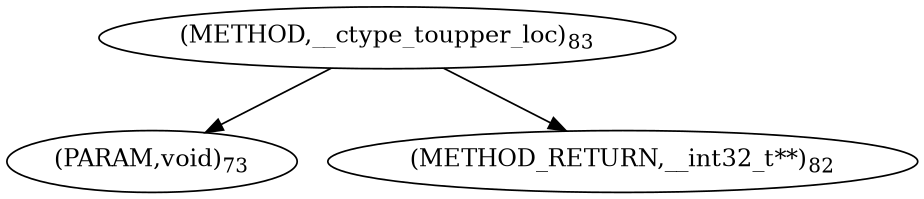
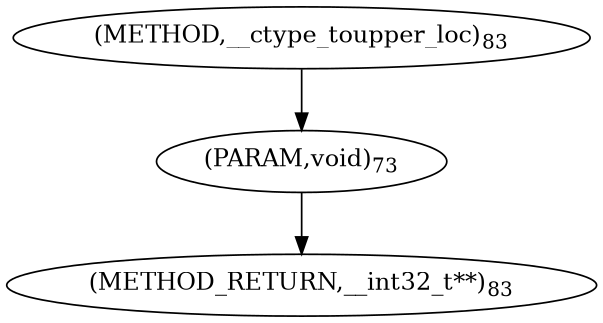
(497, 96) -> (302, 215)
(822, 159) -> (501, 283)
